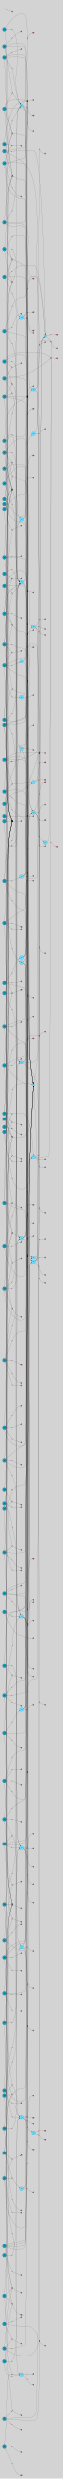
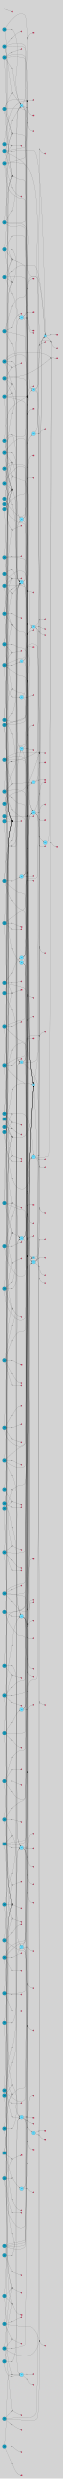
(33, 1258) -> (33, 1258)
